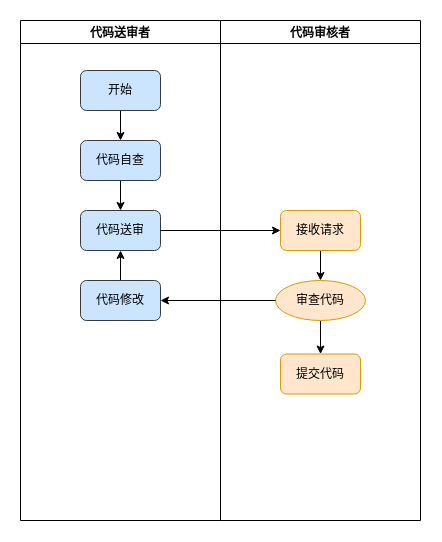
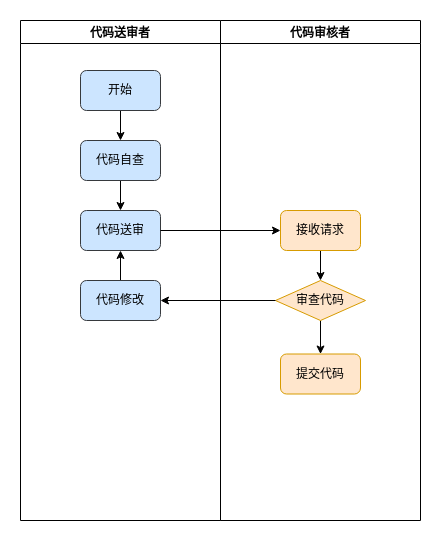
(321, 301) -> (321, 301)
